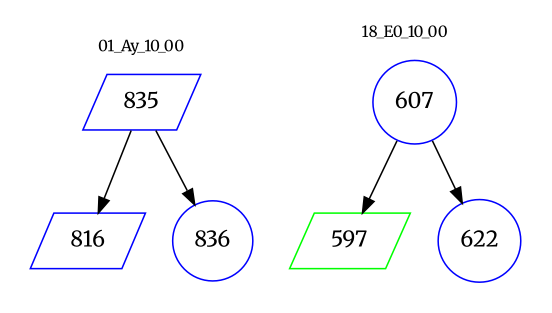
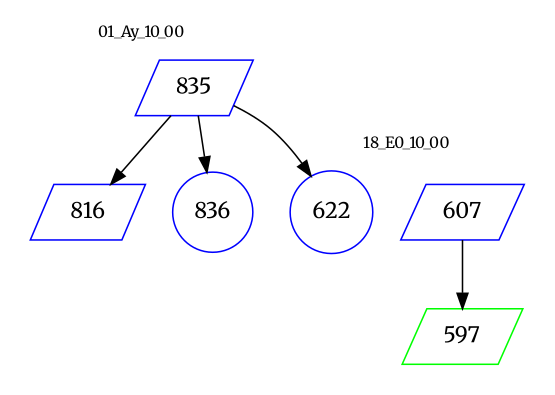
(415, 102) -> (462, 212)
(444, 165) -> (255, 118)
